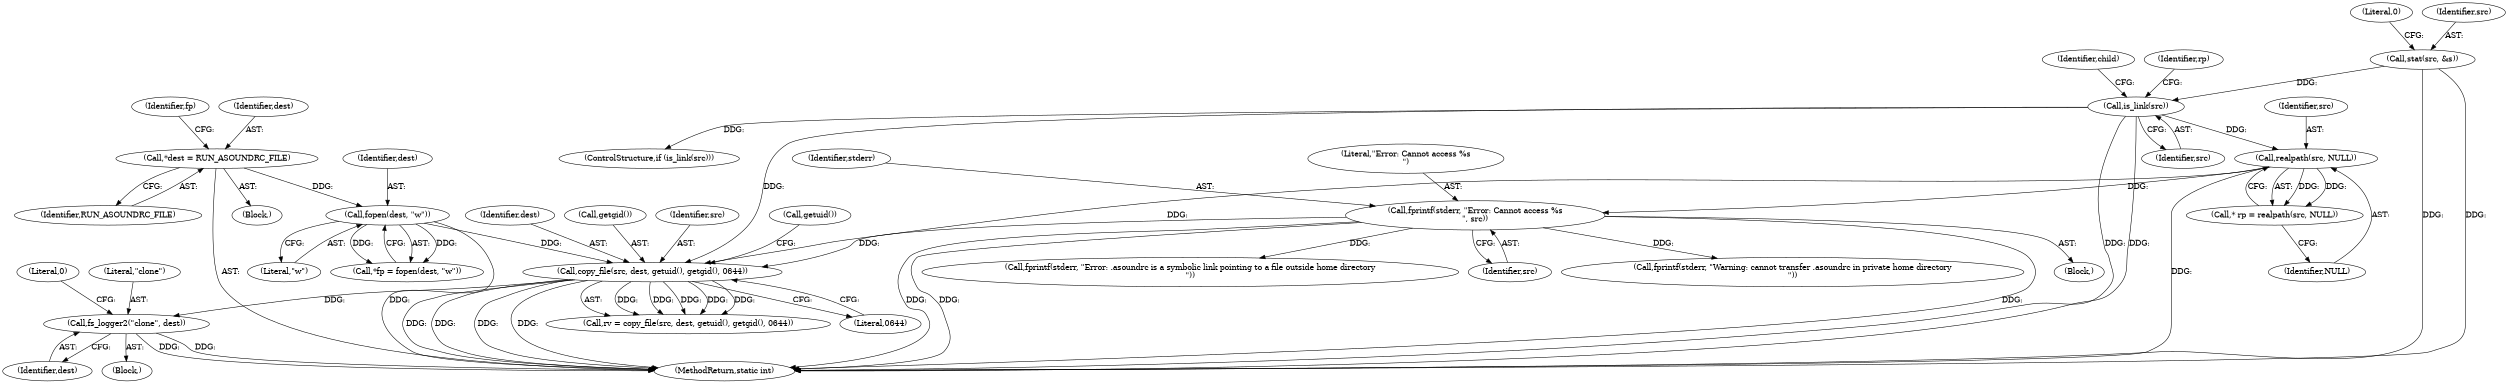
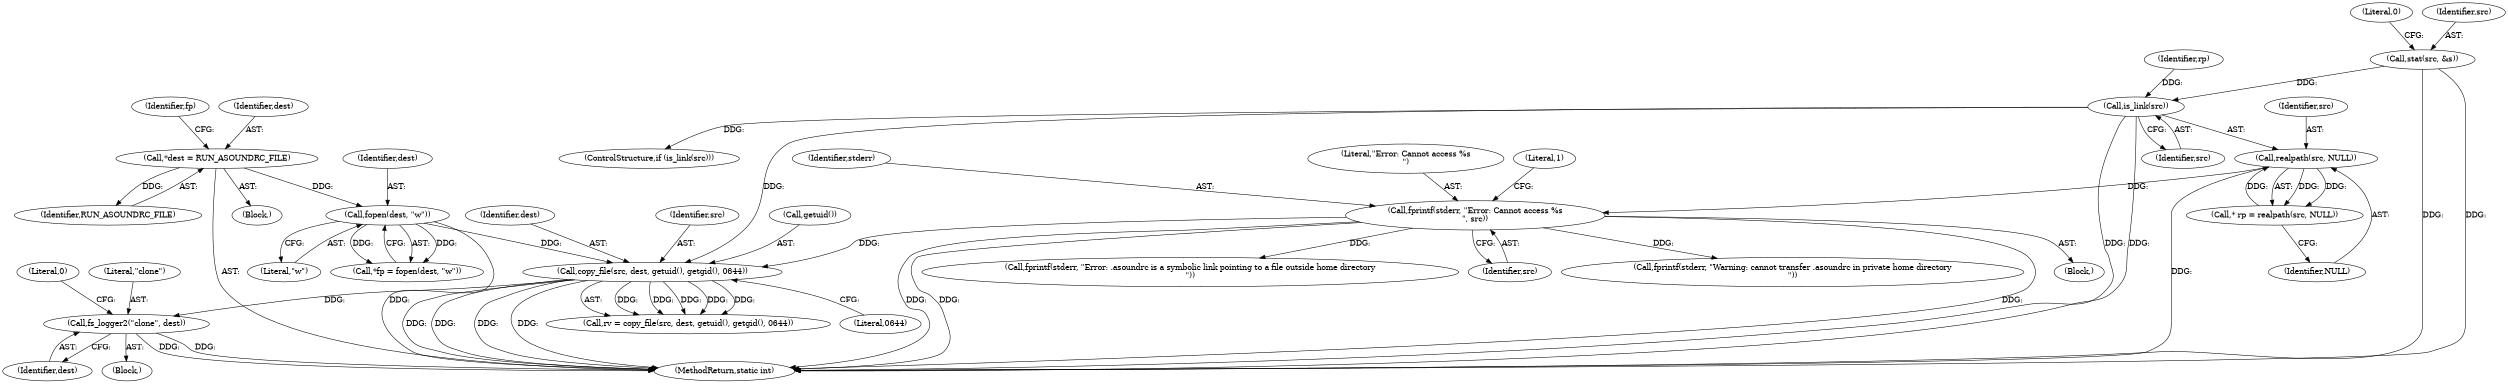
(2088, 60) -> none
(2174, 83) -> (2174, 83)
(2238, 130) -> (2238, 130)
none -> (1545, 159)
(1488, 181) -> none
(154, 187) -> (154, 187)
(2259, 187) -> (2259, 187)
(605, 215) -> none
(787, 244) -> (787, 244)
(769, 299) -> none
